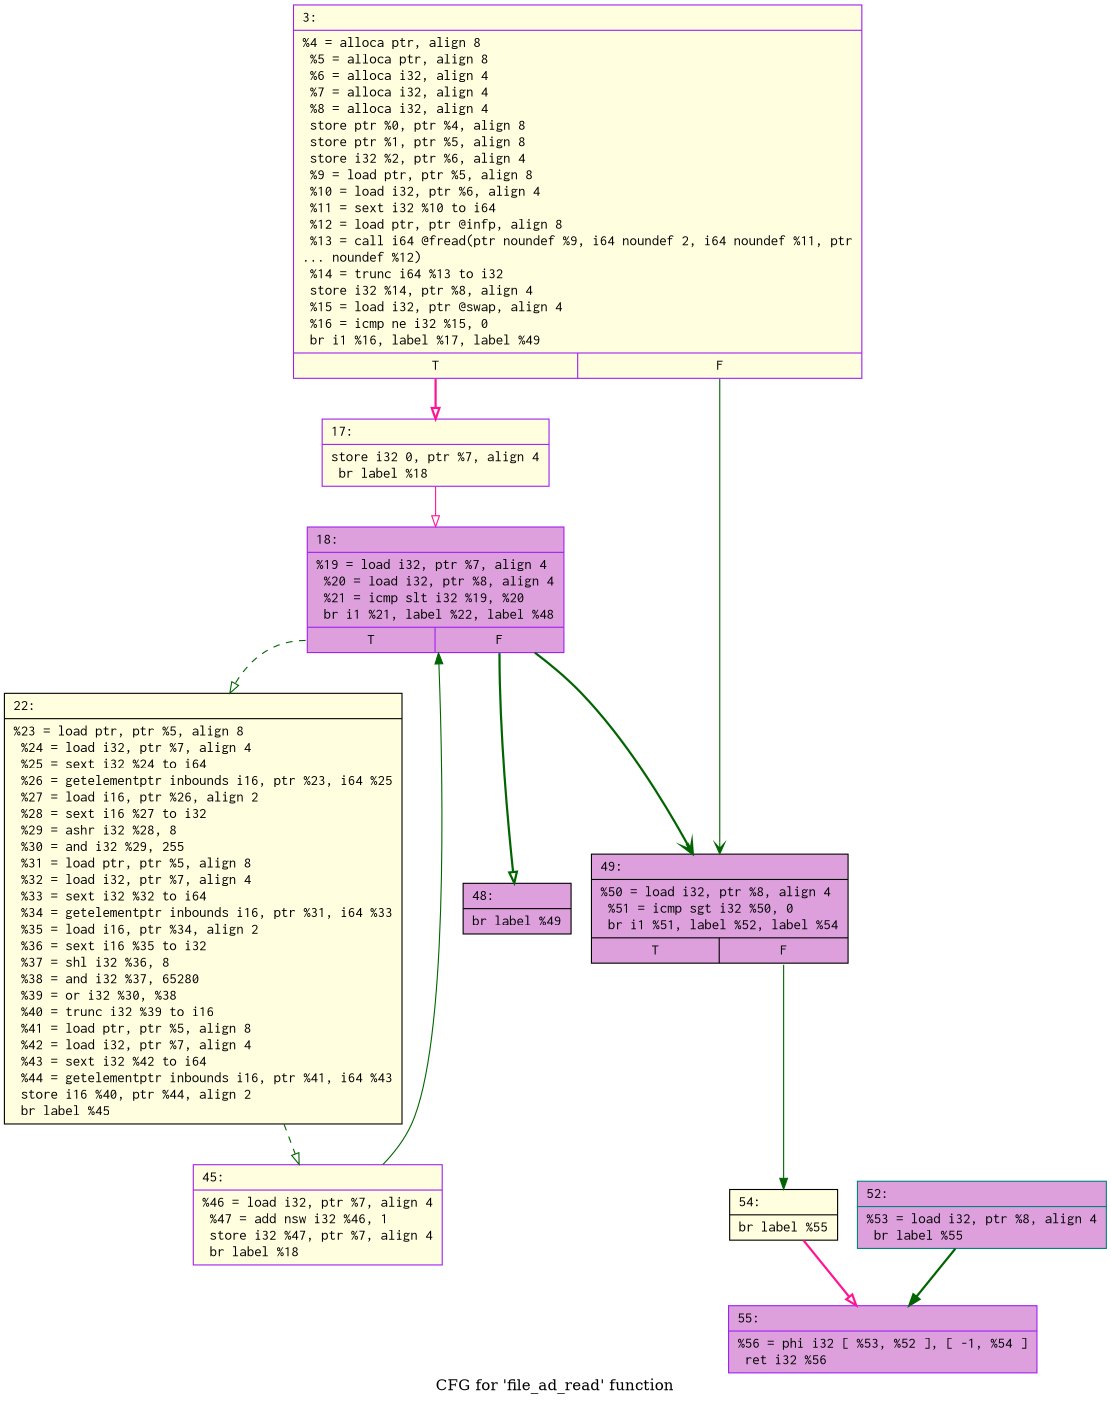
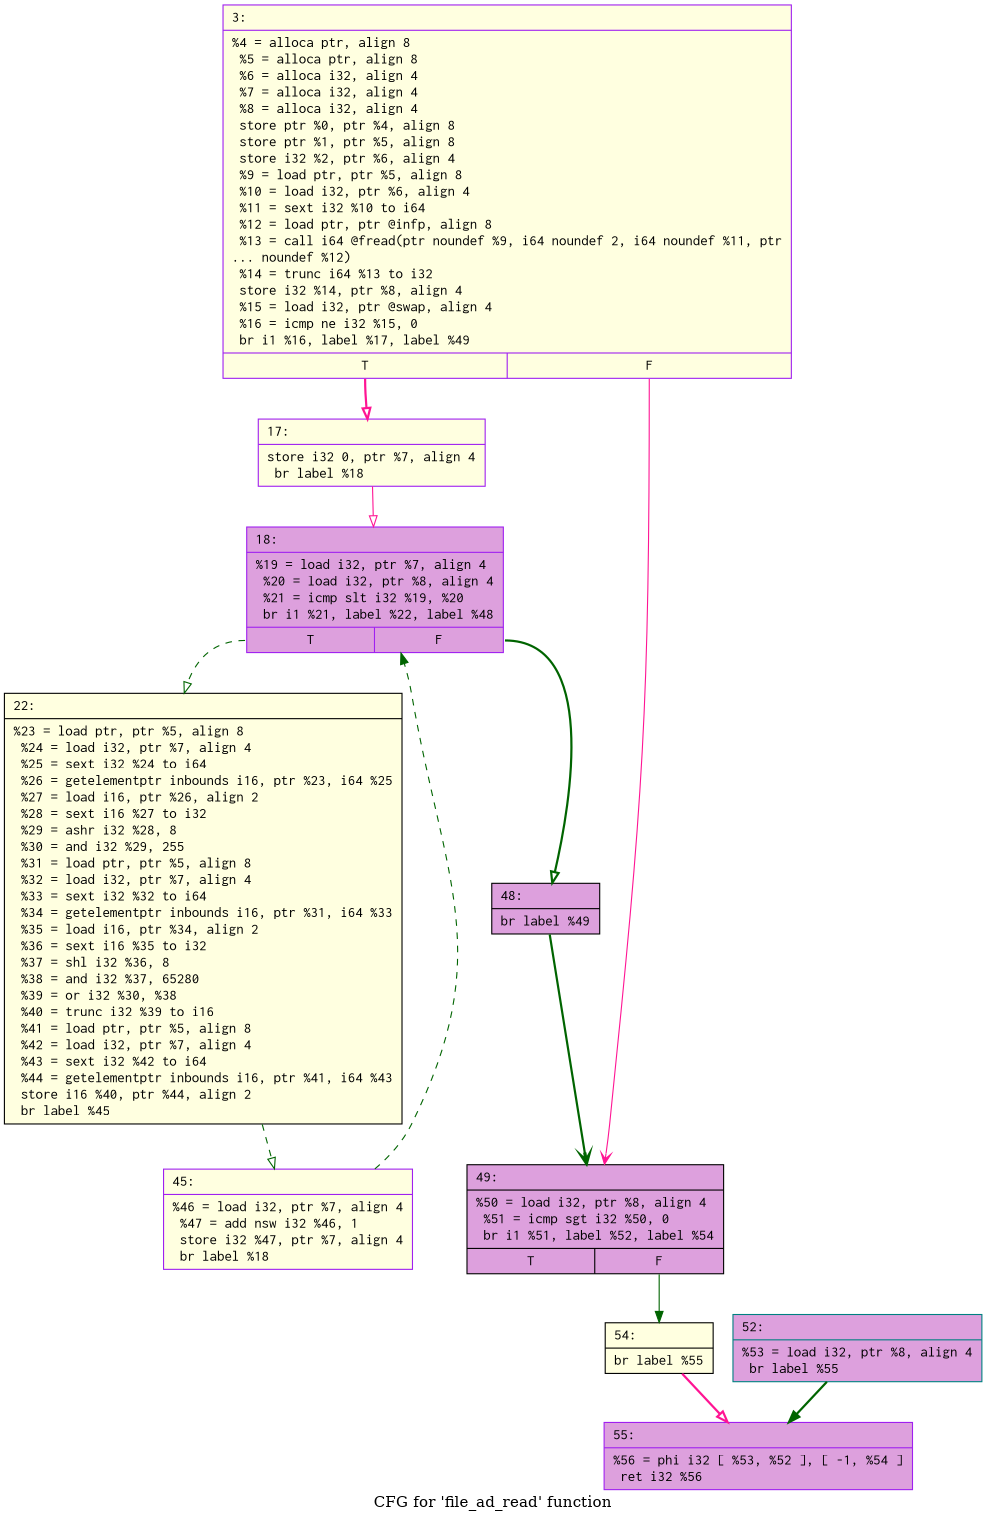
(720, 611) -> (641, 767)
(621, 740) -> (567, 1044)
(440, 920) -> (456, 924)
